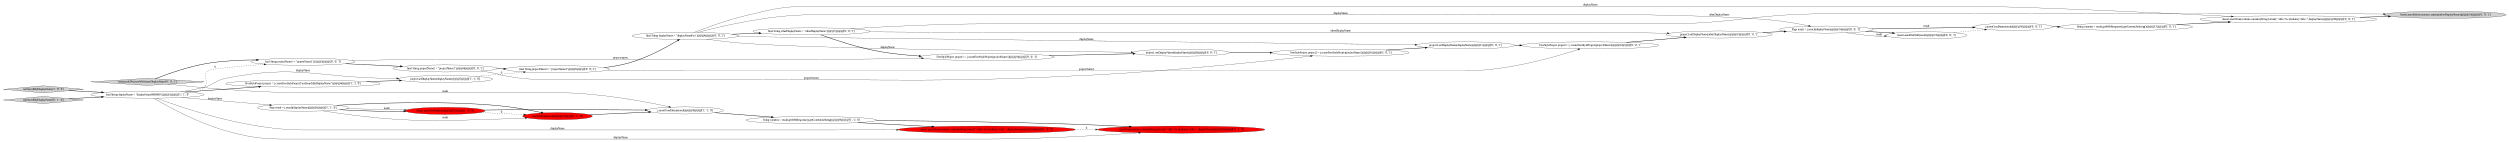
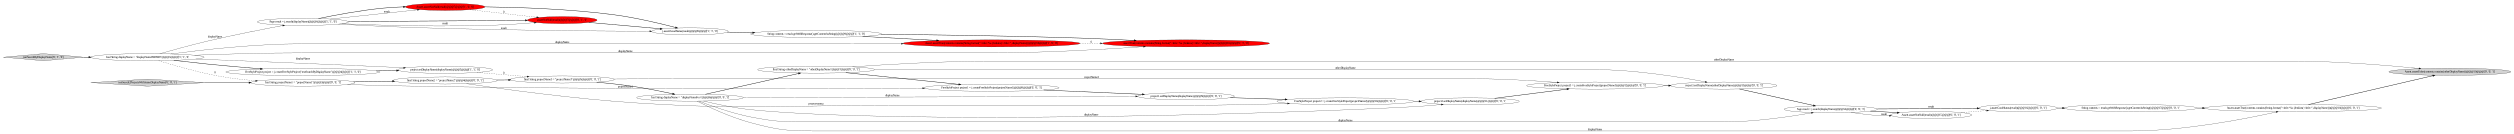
(43, 89) -> none
(419, 93) -> (494, 30)
